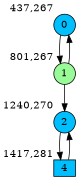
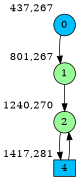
(70, 53) -> none
(65, 122) -> (65, 122)
